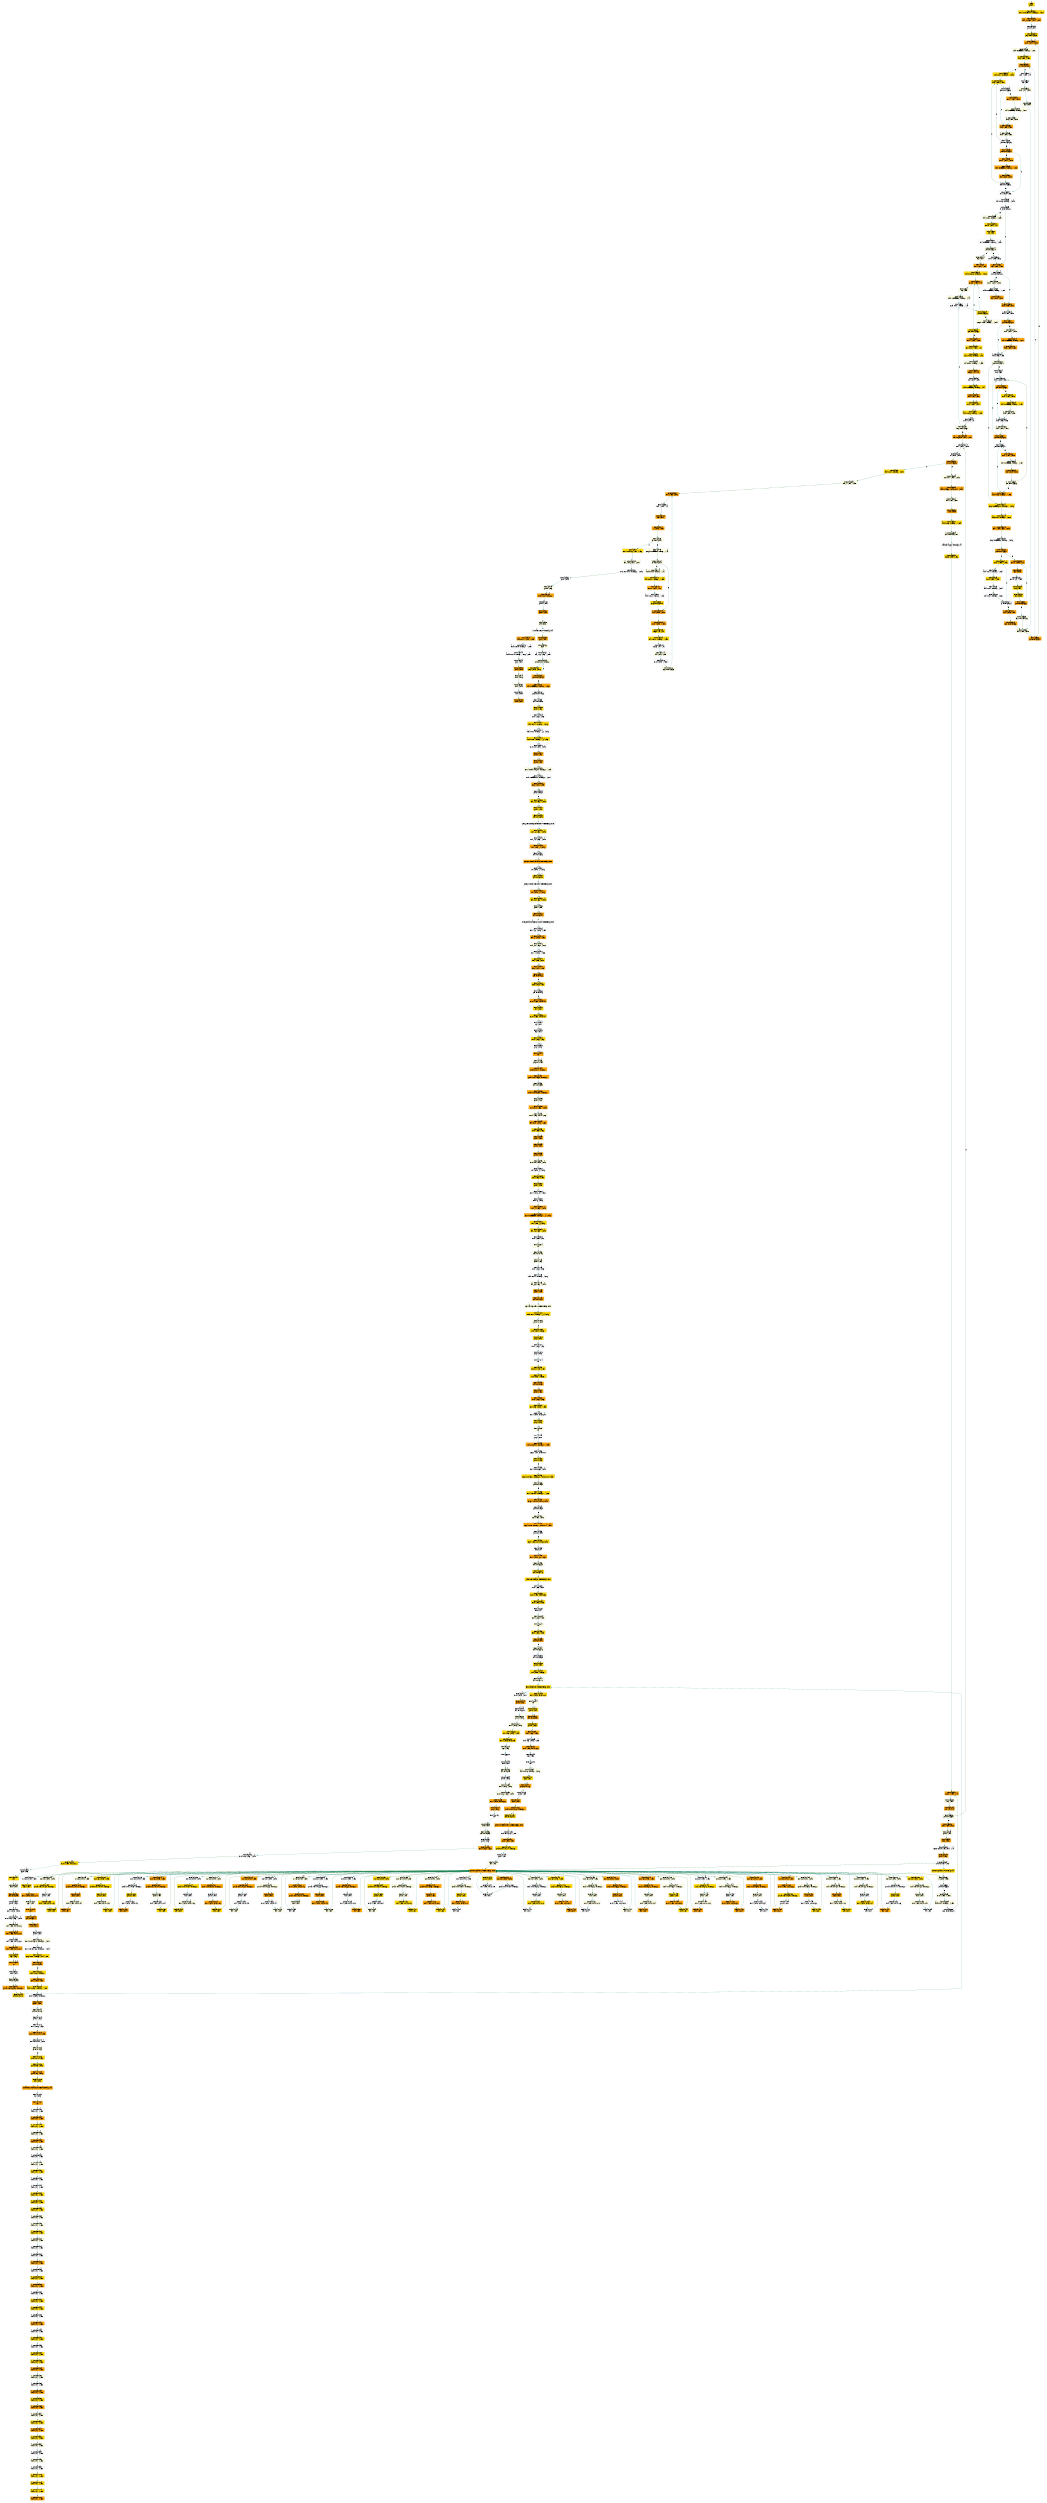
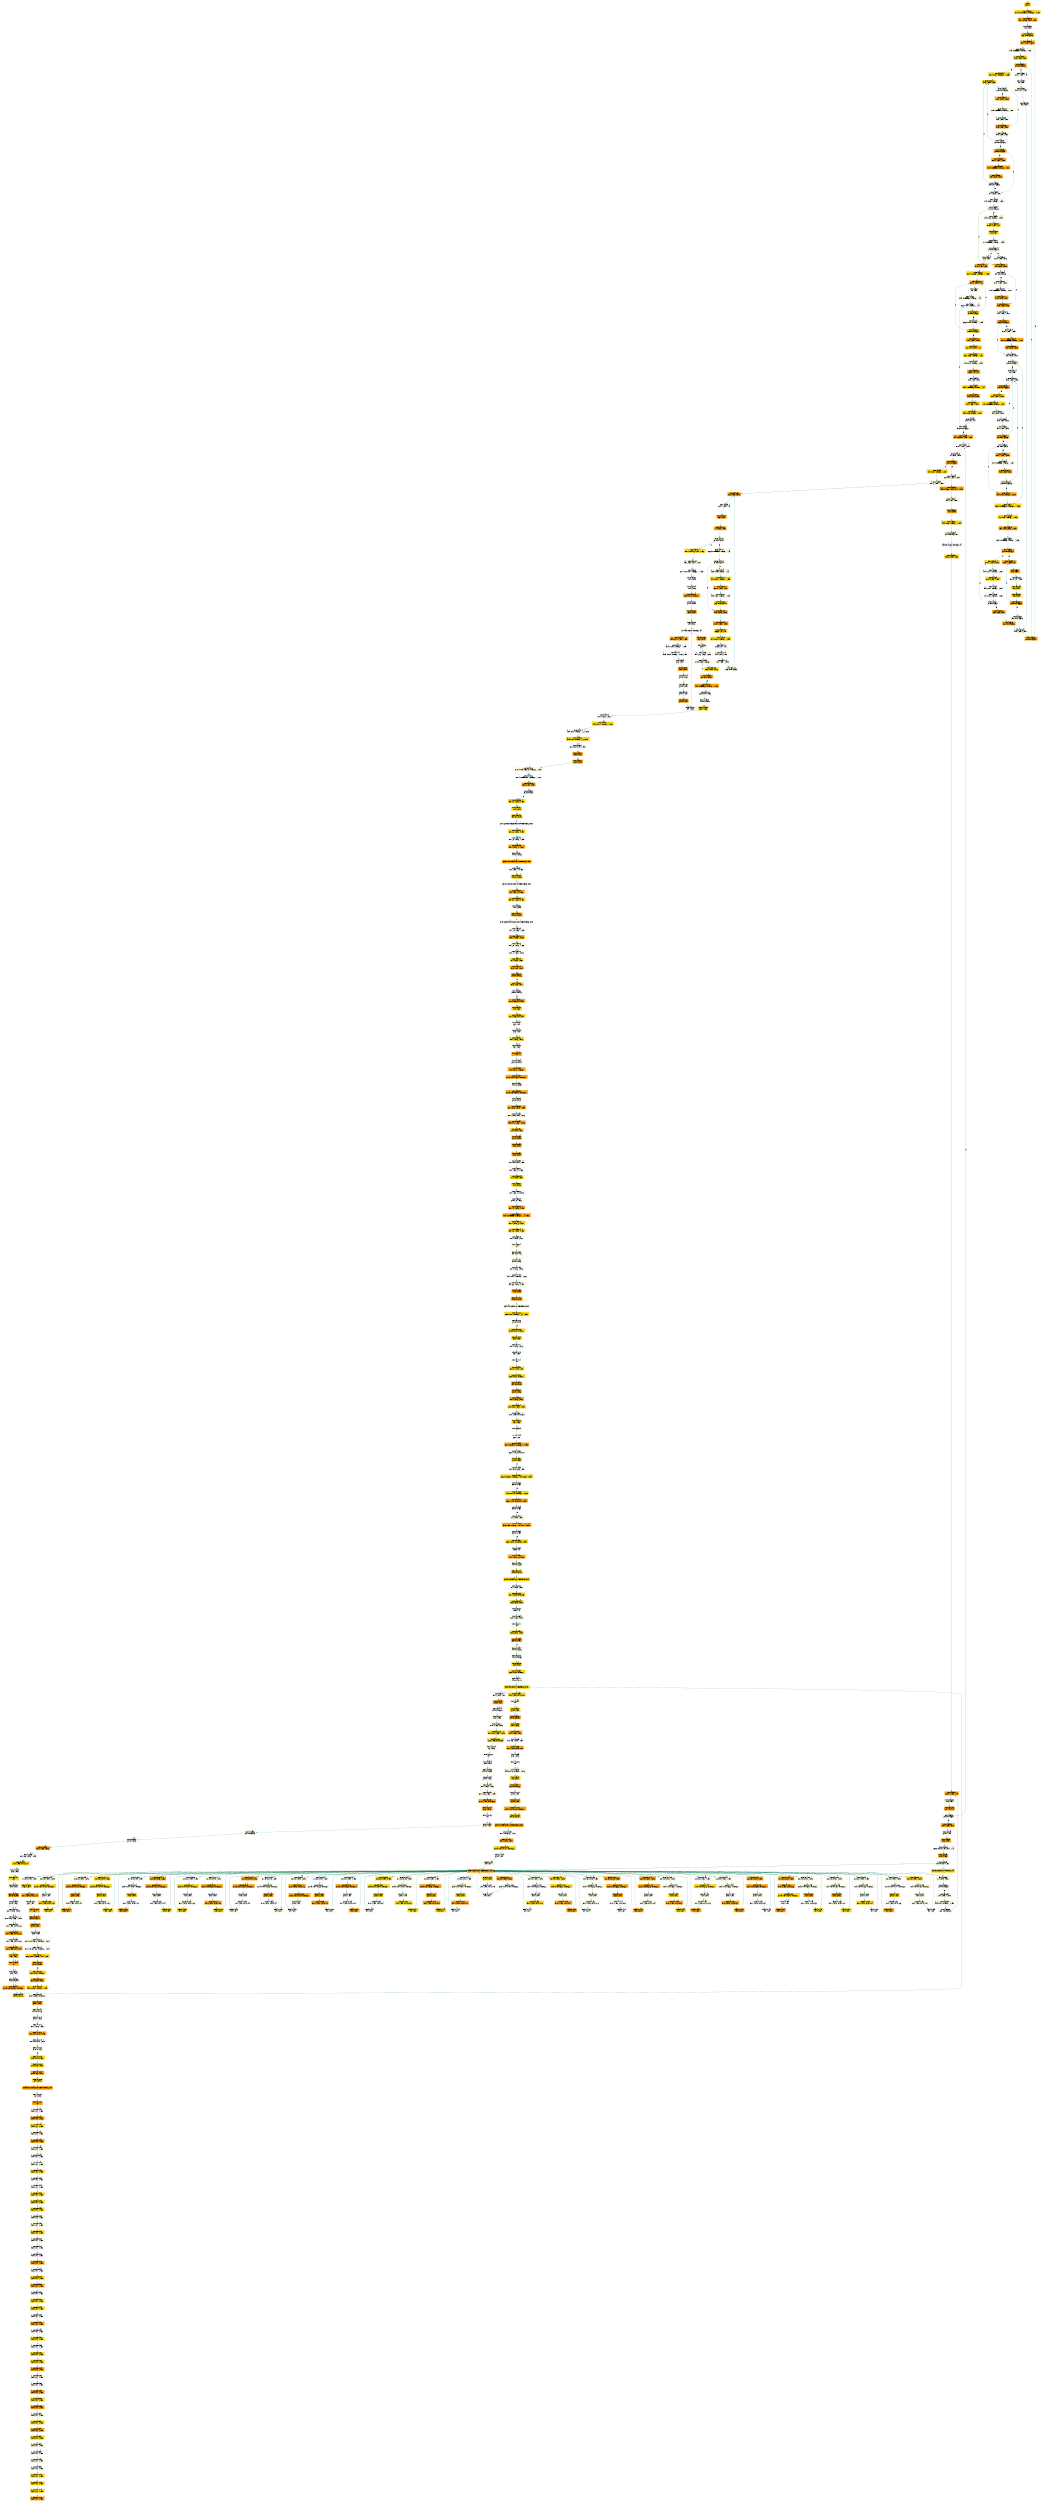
none -> (690, 708)
